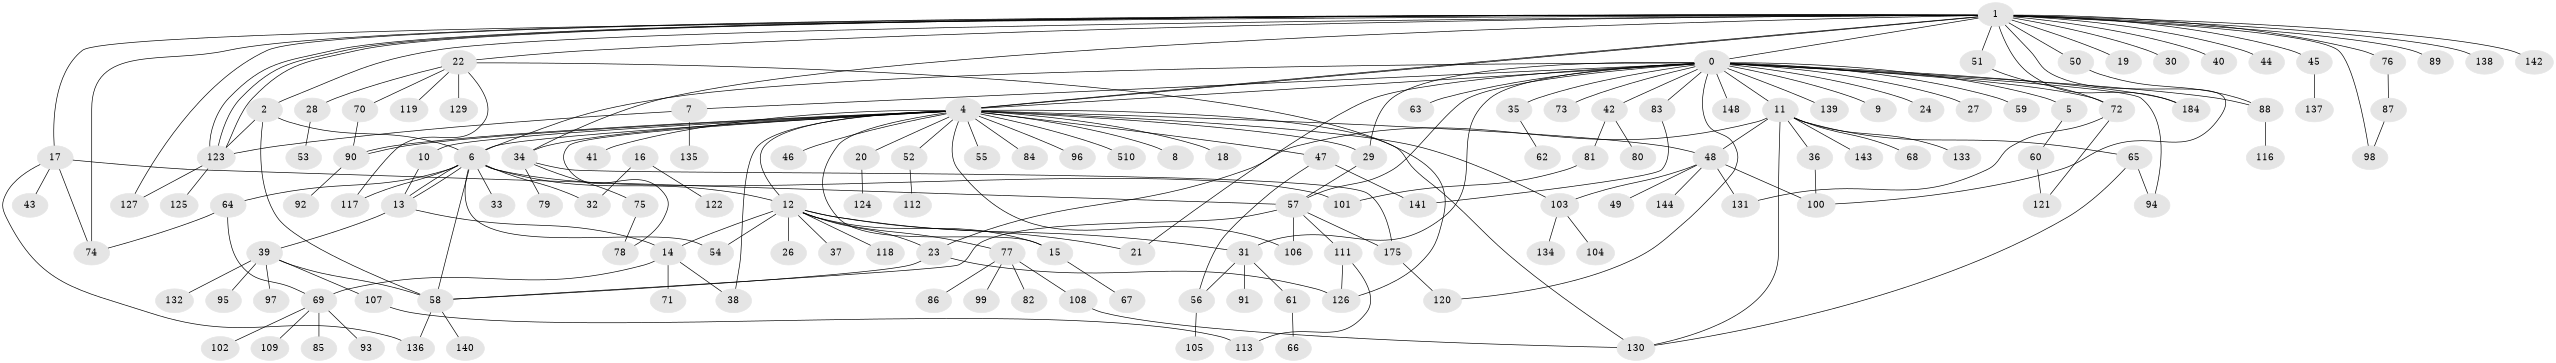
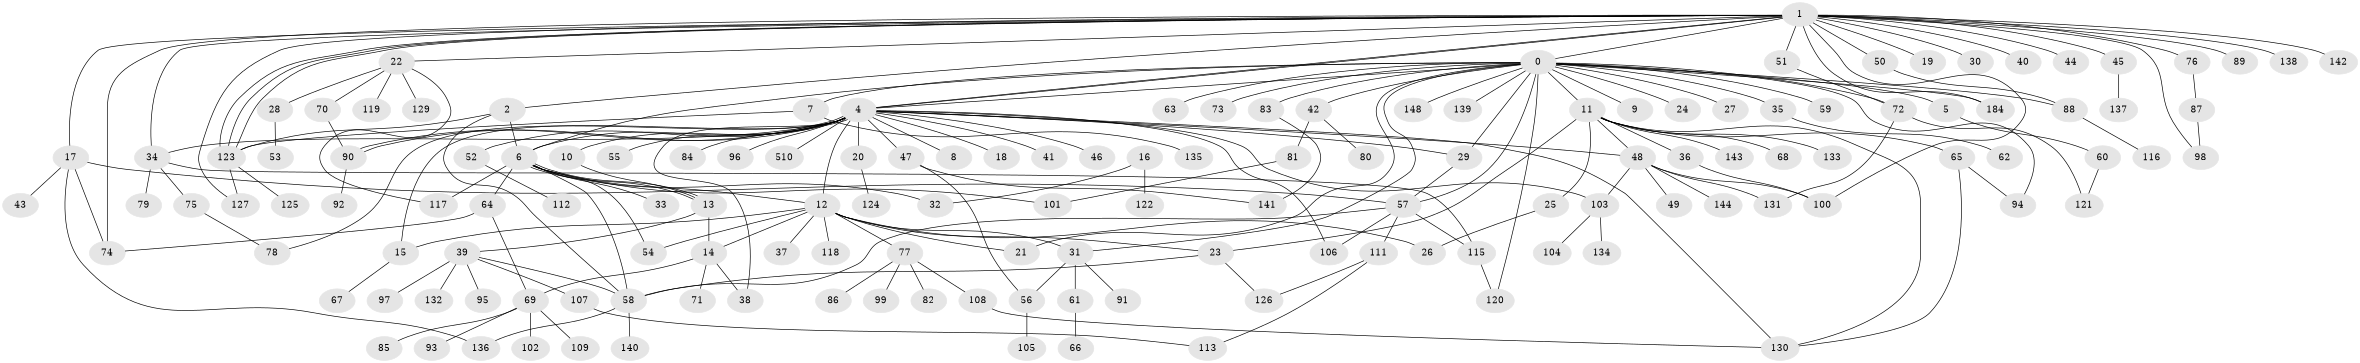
(1048, 84) -> none
none -> (1551, 205)
(1393, 253) -> (1477, 253)
